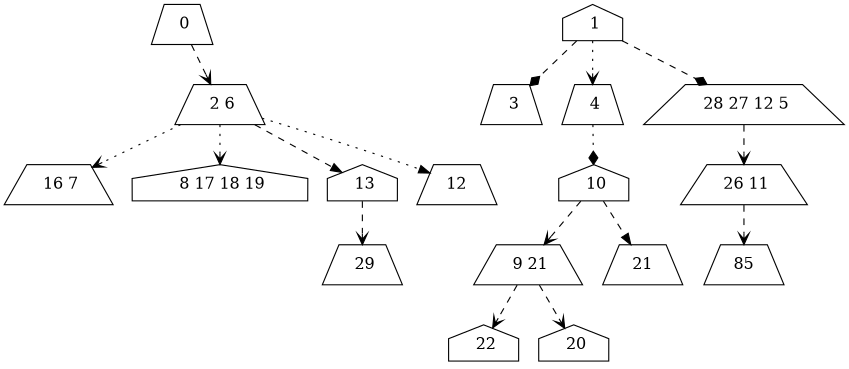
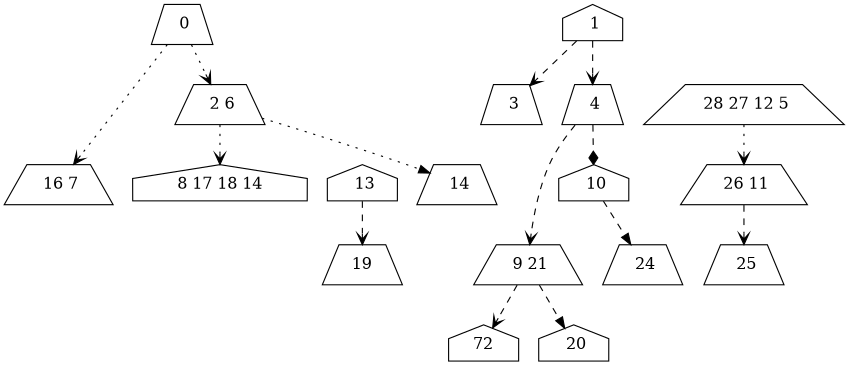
(593, 57) -> (593, 57)
(558, 59) -> (558, 59)
(659, 59) -> none
(199, 60) -> (199, 60)
(593, 138) -> (593, 138)
(744, 139) -> (744, 139)
(141, 144) -> (124, 100)
(293, 146) -> none
(220, 185) -> (220, 185)
(457, 185) -> (457, 185)
(566, 219) -> (545, 176)
(362, 265) -> (362, 265)
(643, 265) -> (643, 265)
(744, 265) -> (744, 265)
(549, 302) -> (549, 302)
(484, 345) -> (484, 345)
